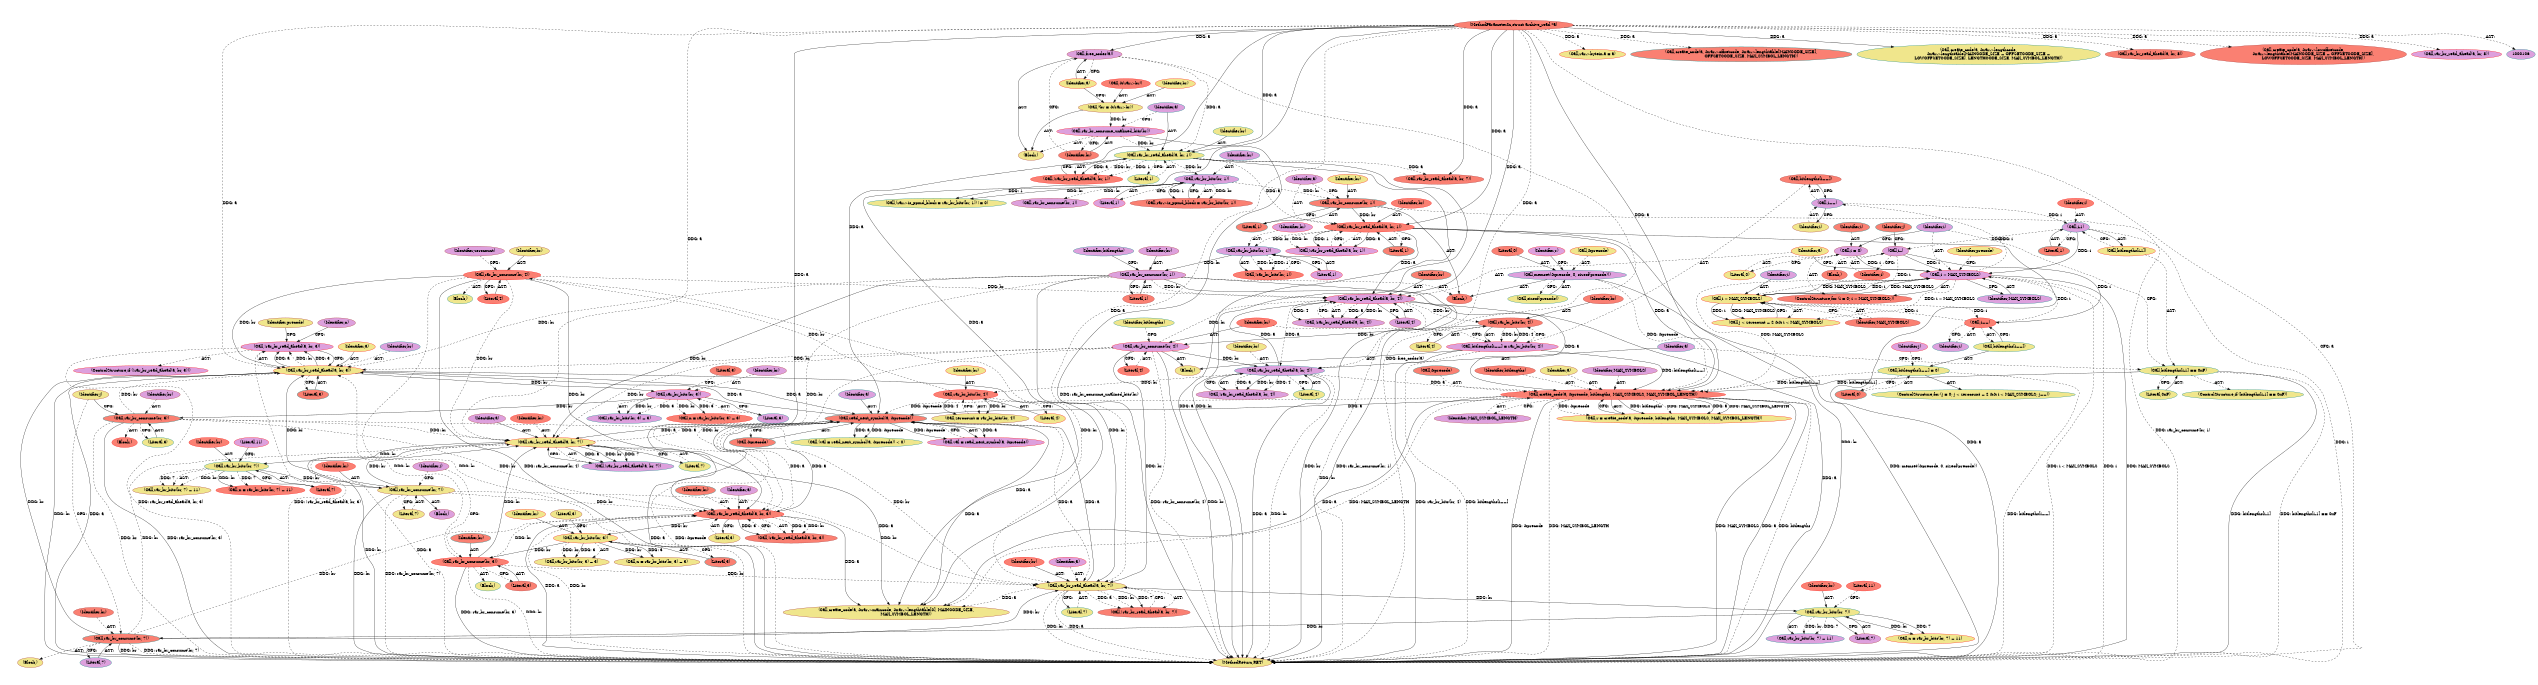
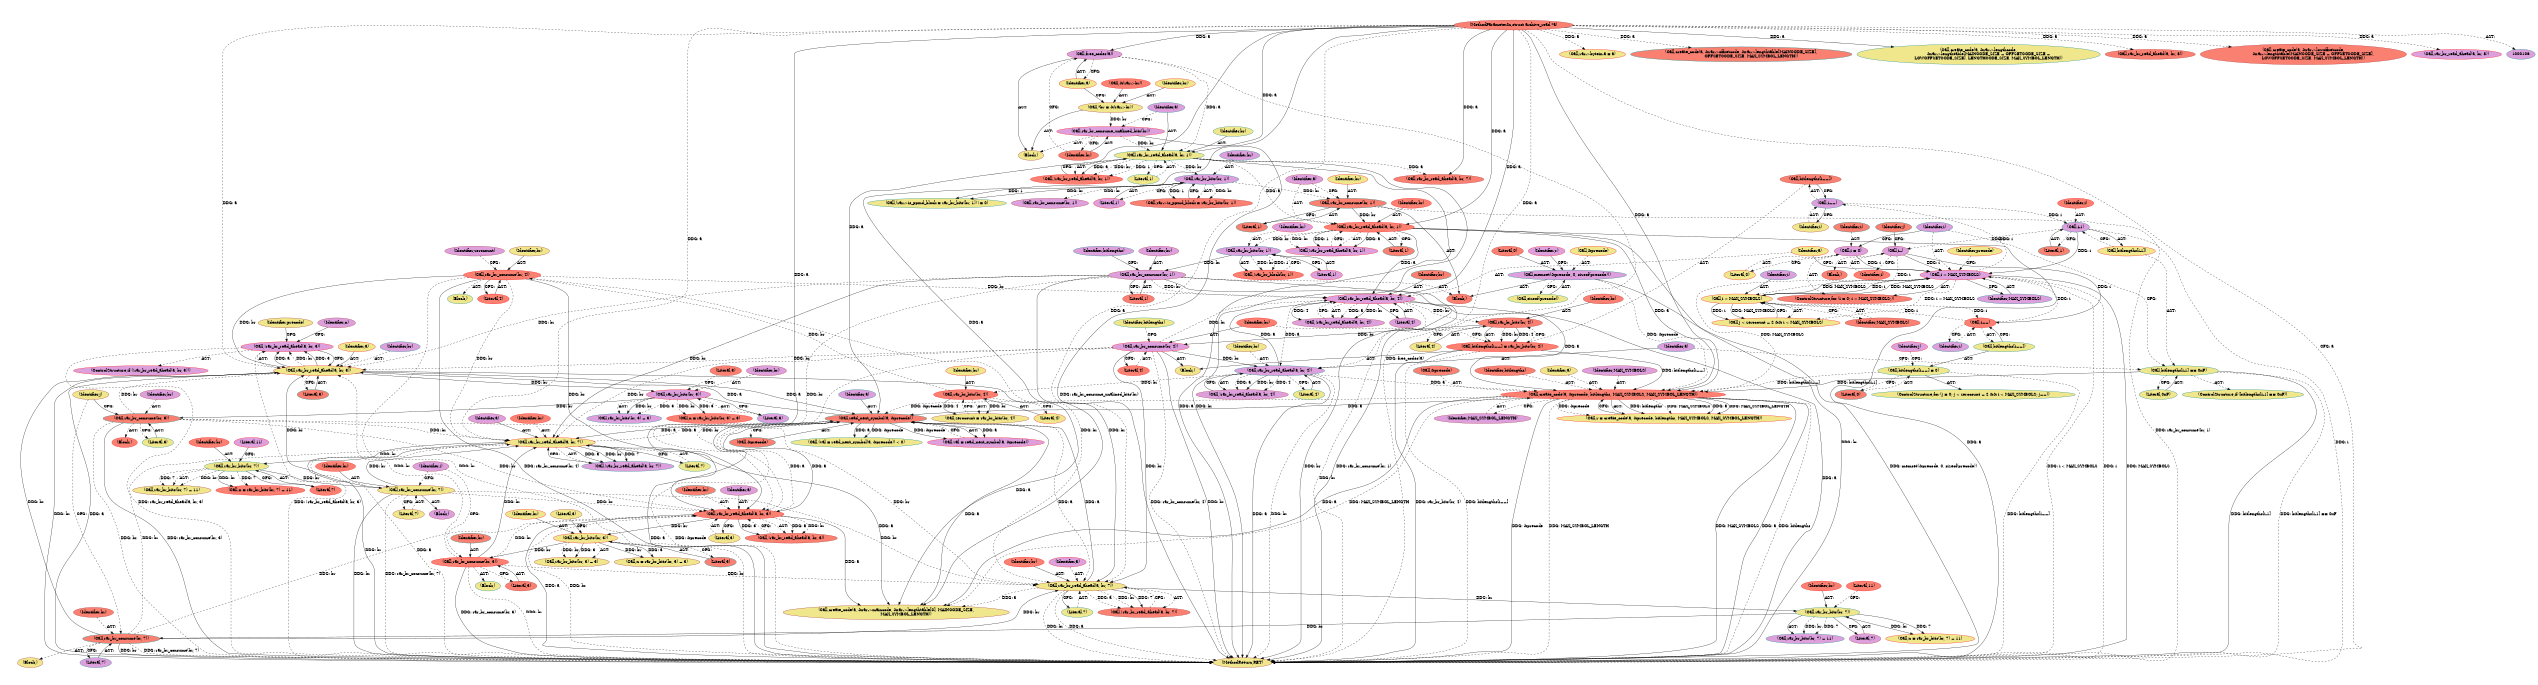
(1268, 275) -> (1268, 275)
(1502, 347) -> (1502, 347)
